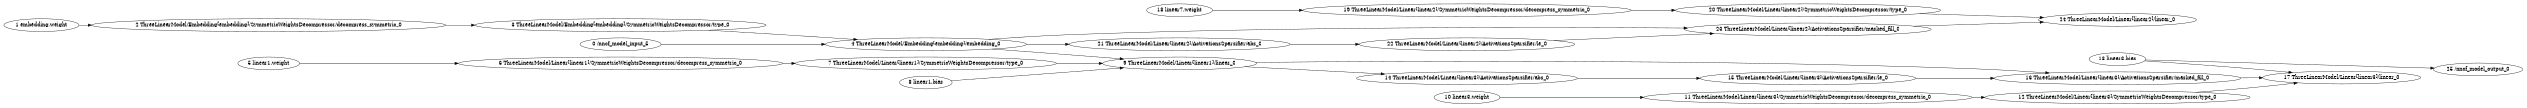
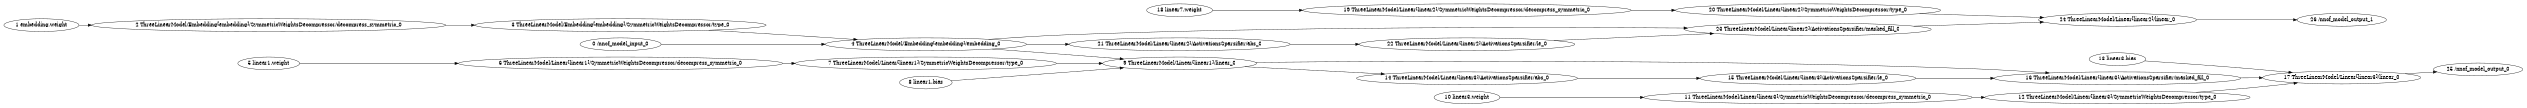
none -> (2342, 20)
(621, 44) -> (621, 44)
(2288, 64) -> (2419, 73)
